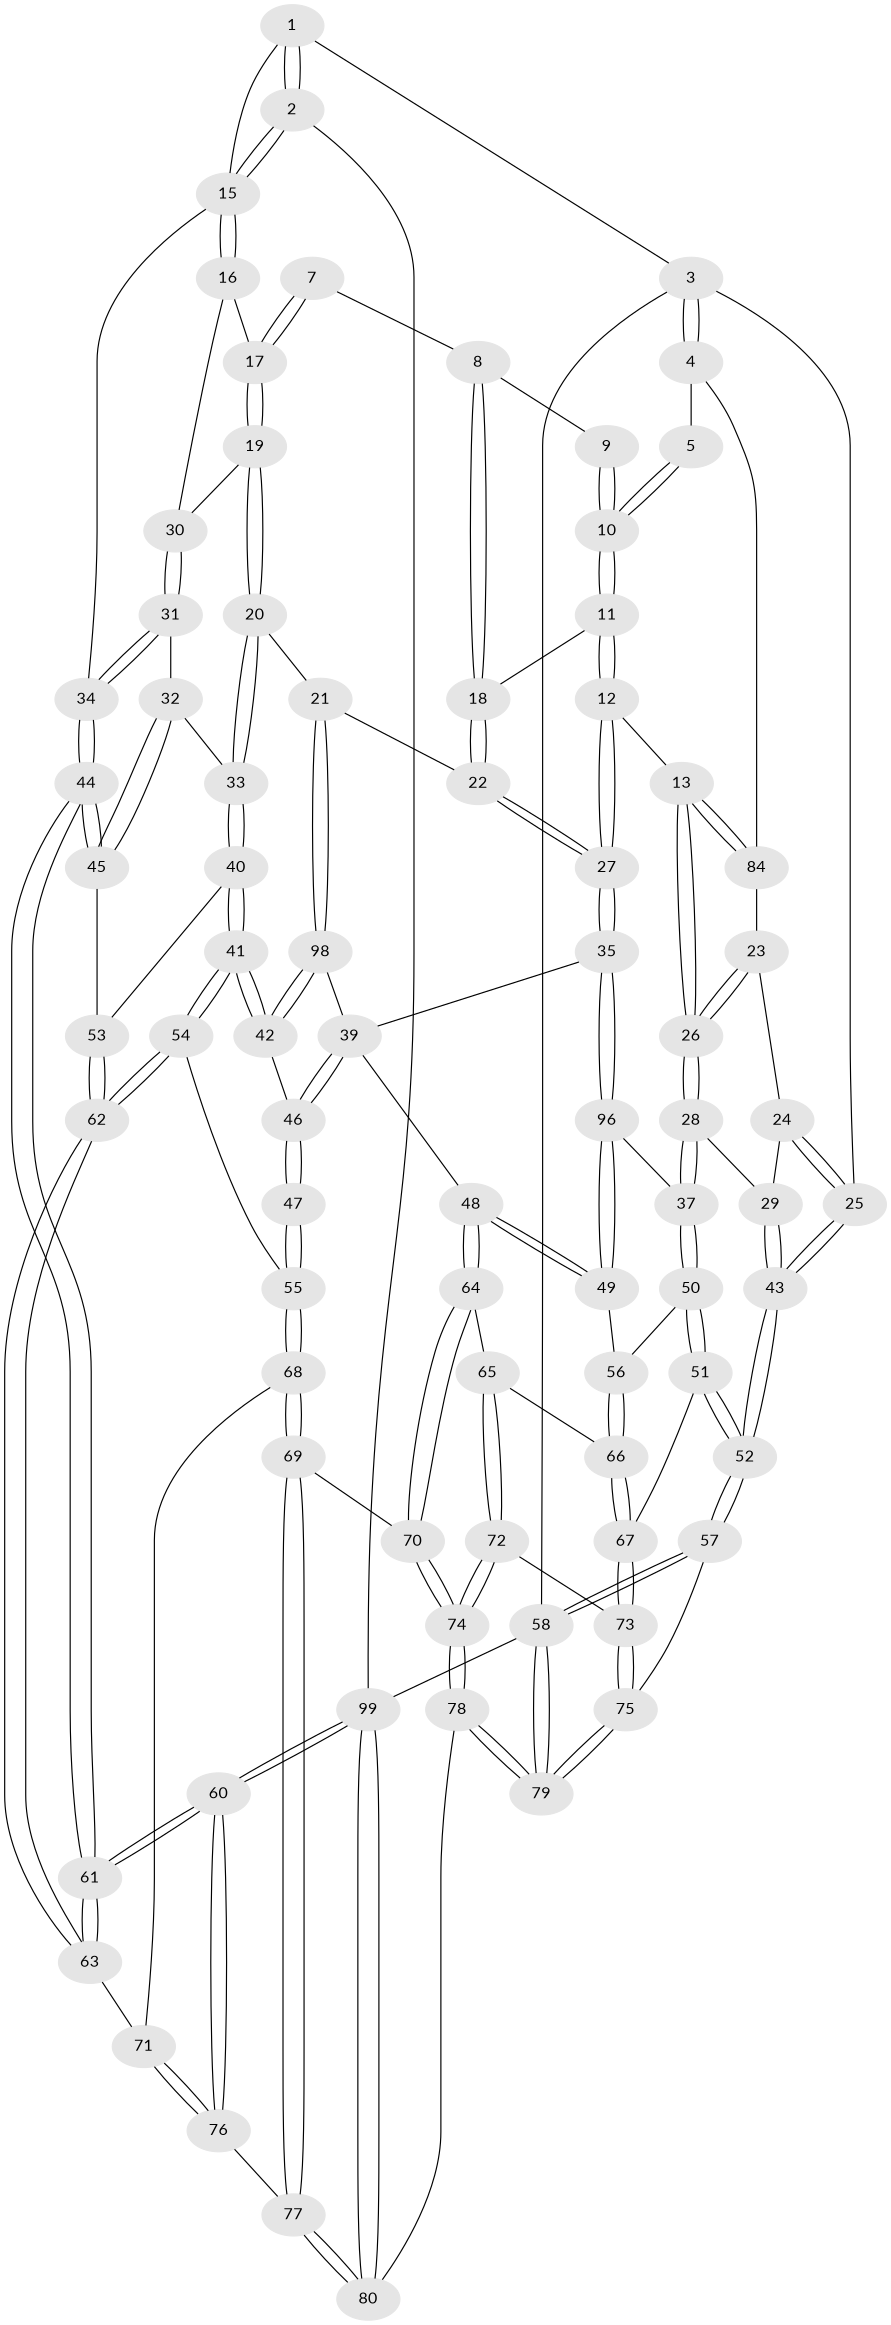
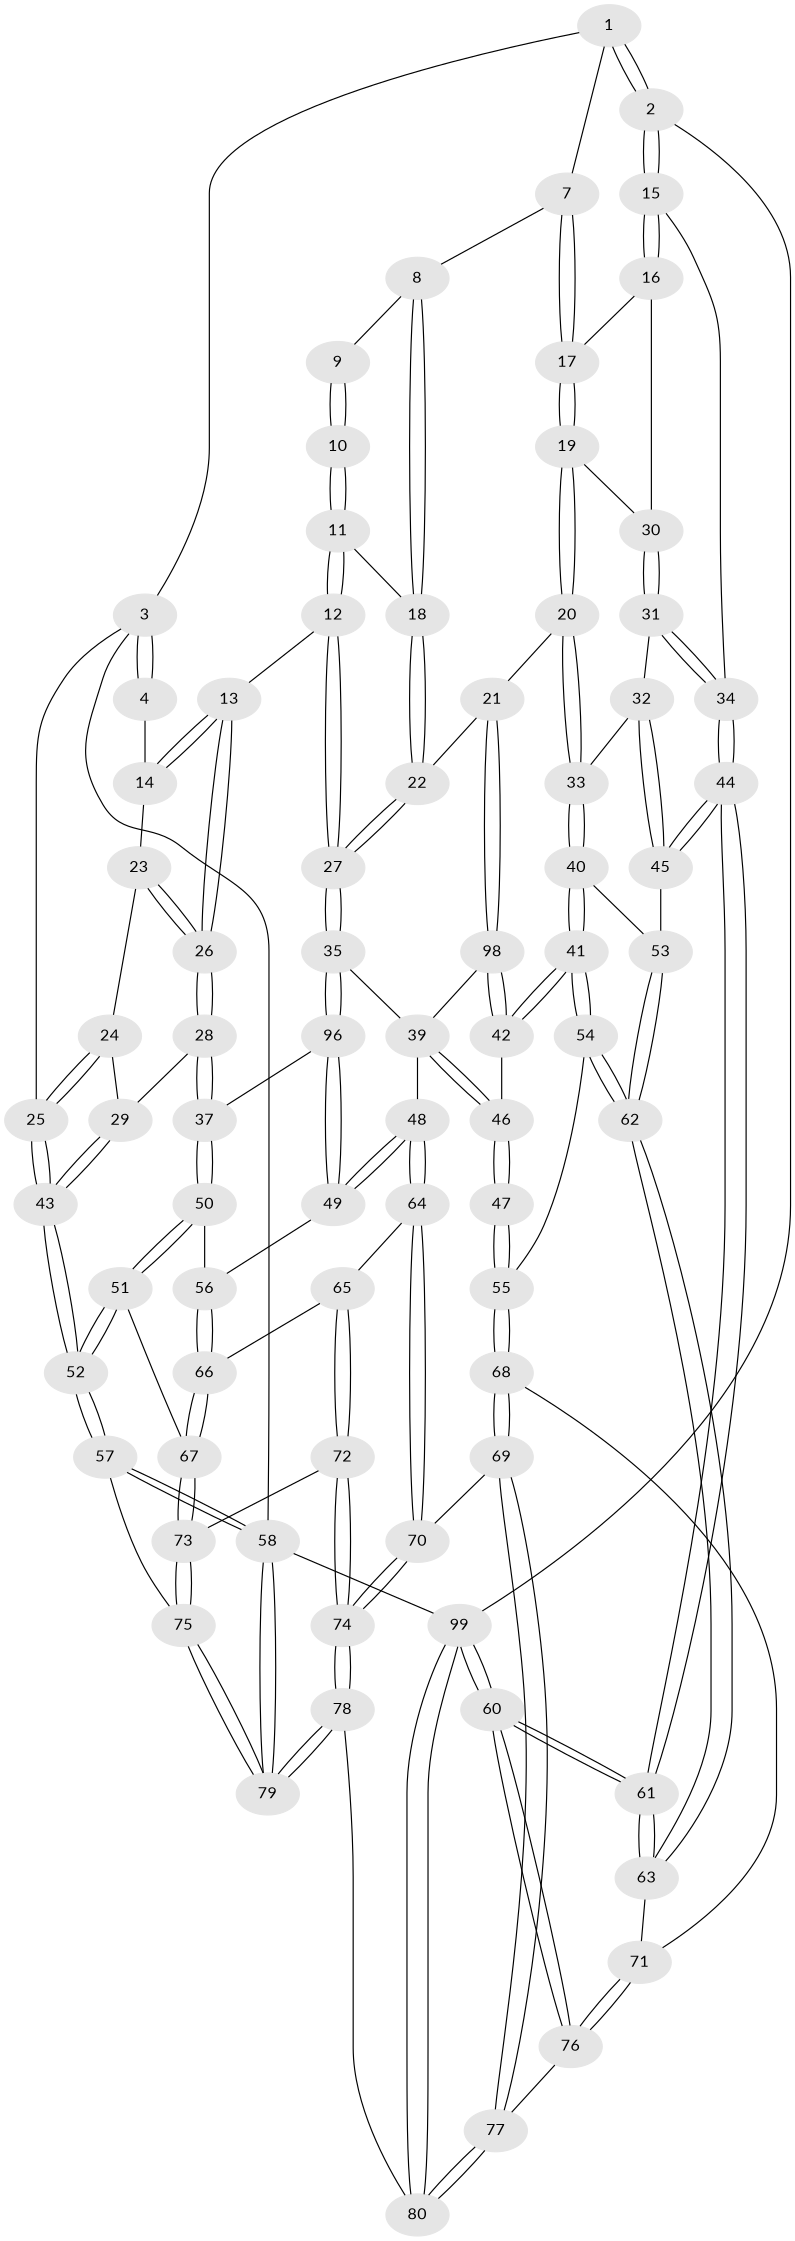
(244, 105) -> (588, 110)
(691, 447) -> none
(757, 868) -> (145, 784)
